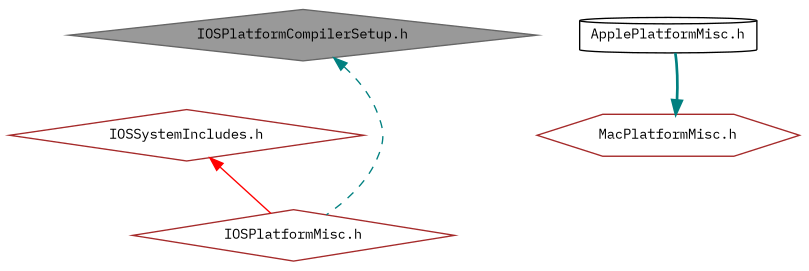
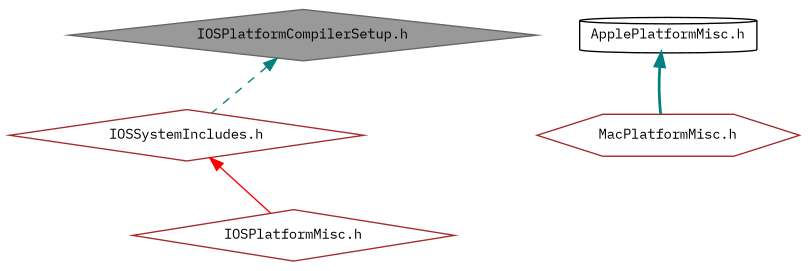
(677, 77) -> (659, 90)
(382, 145) -> (239, 90)
